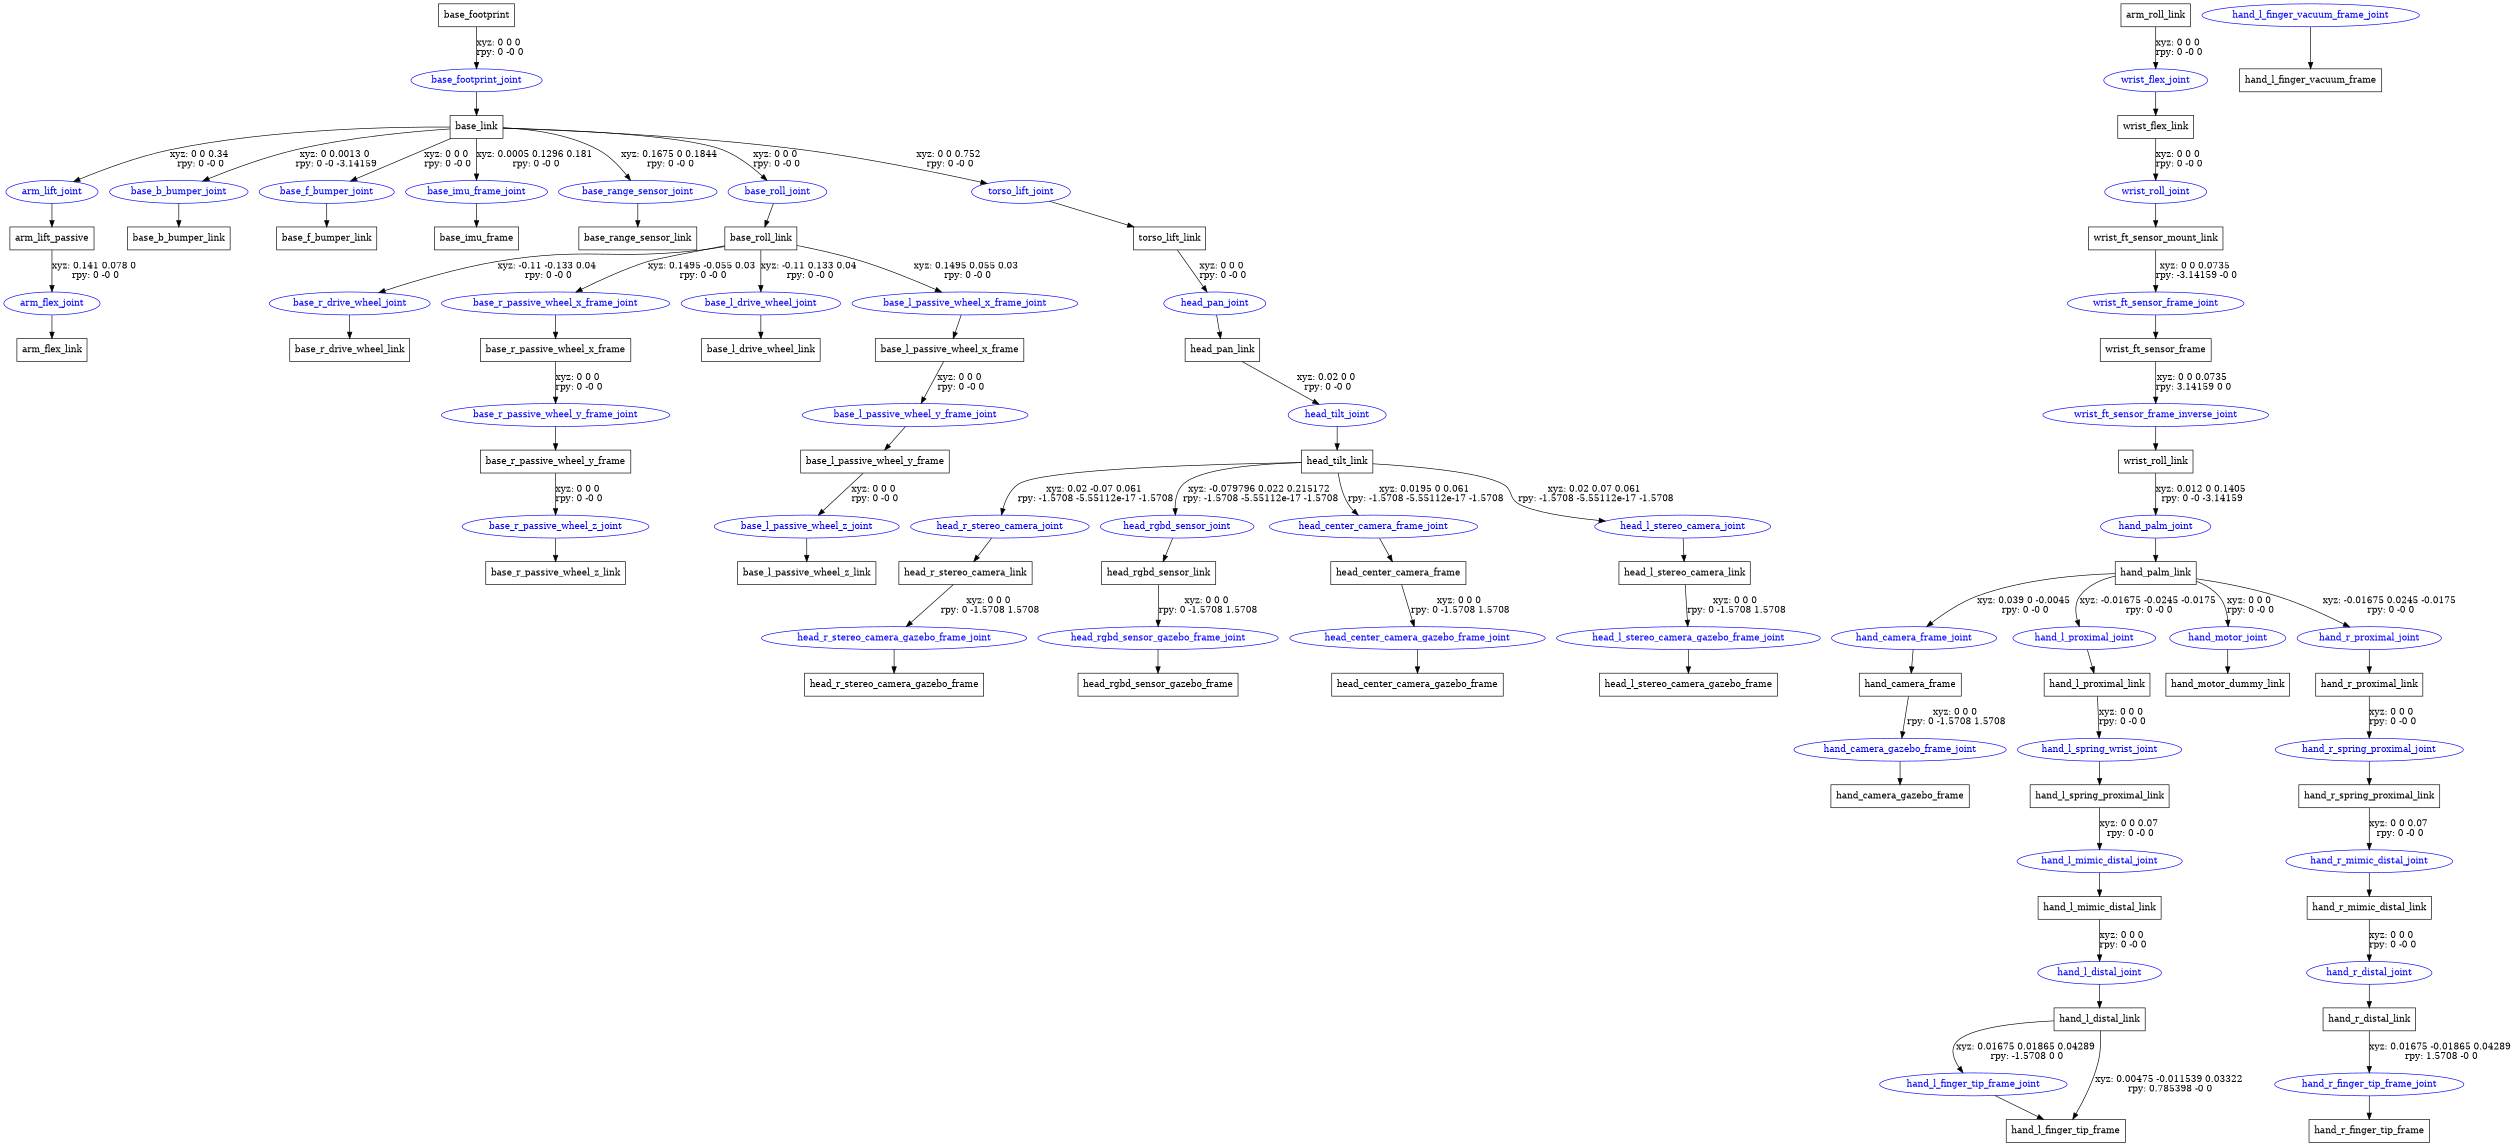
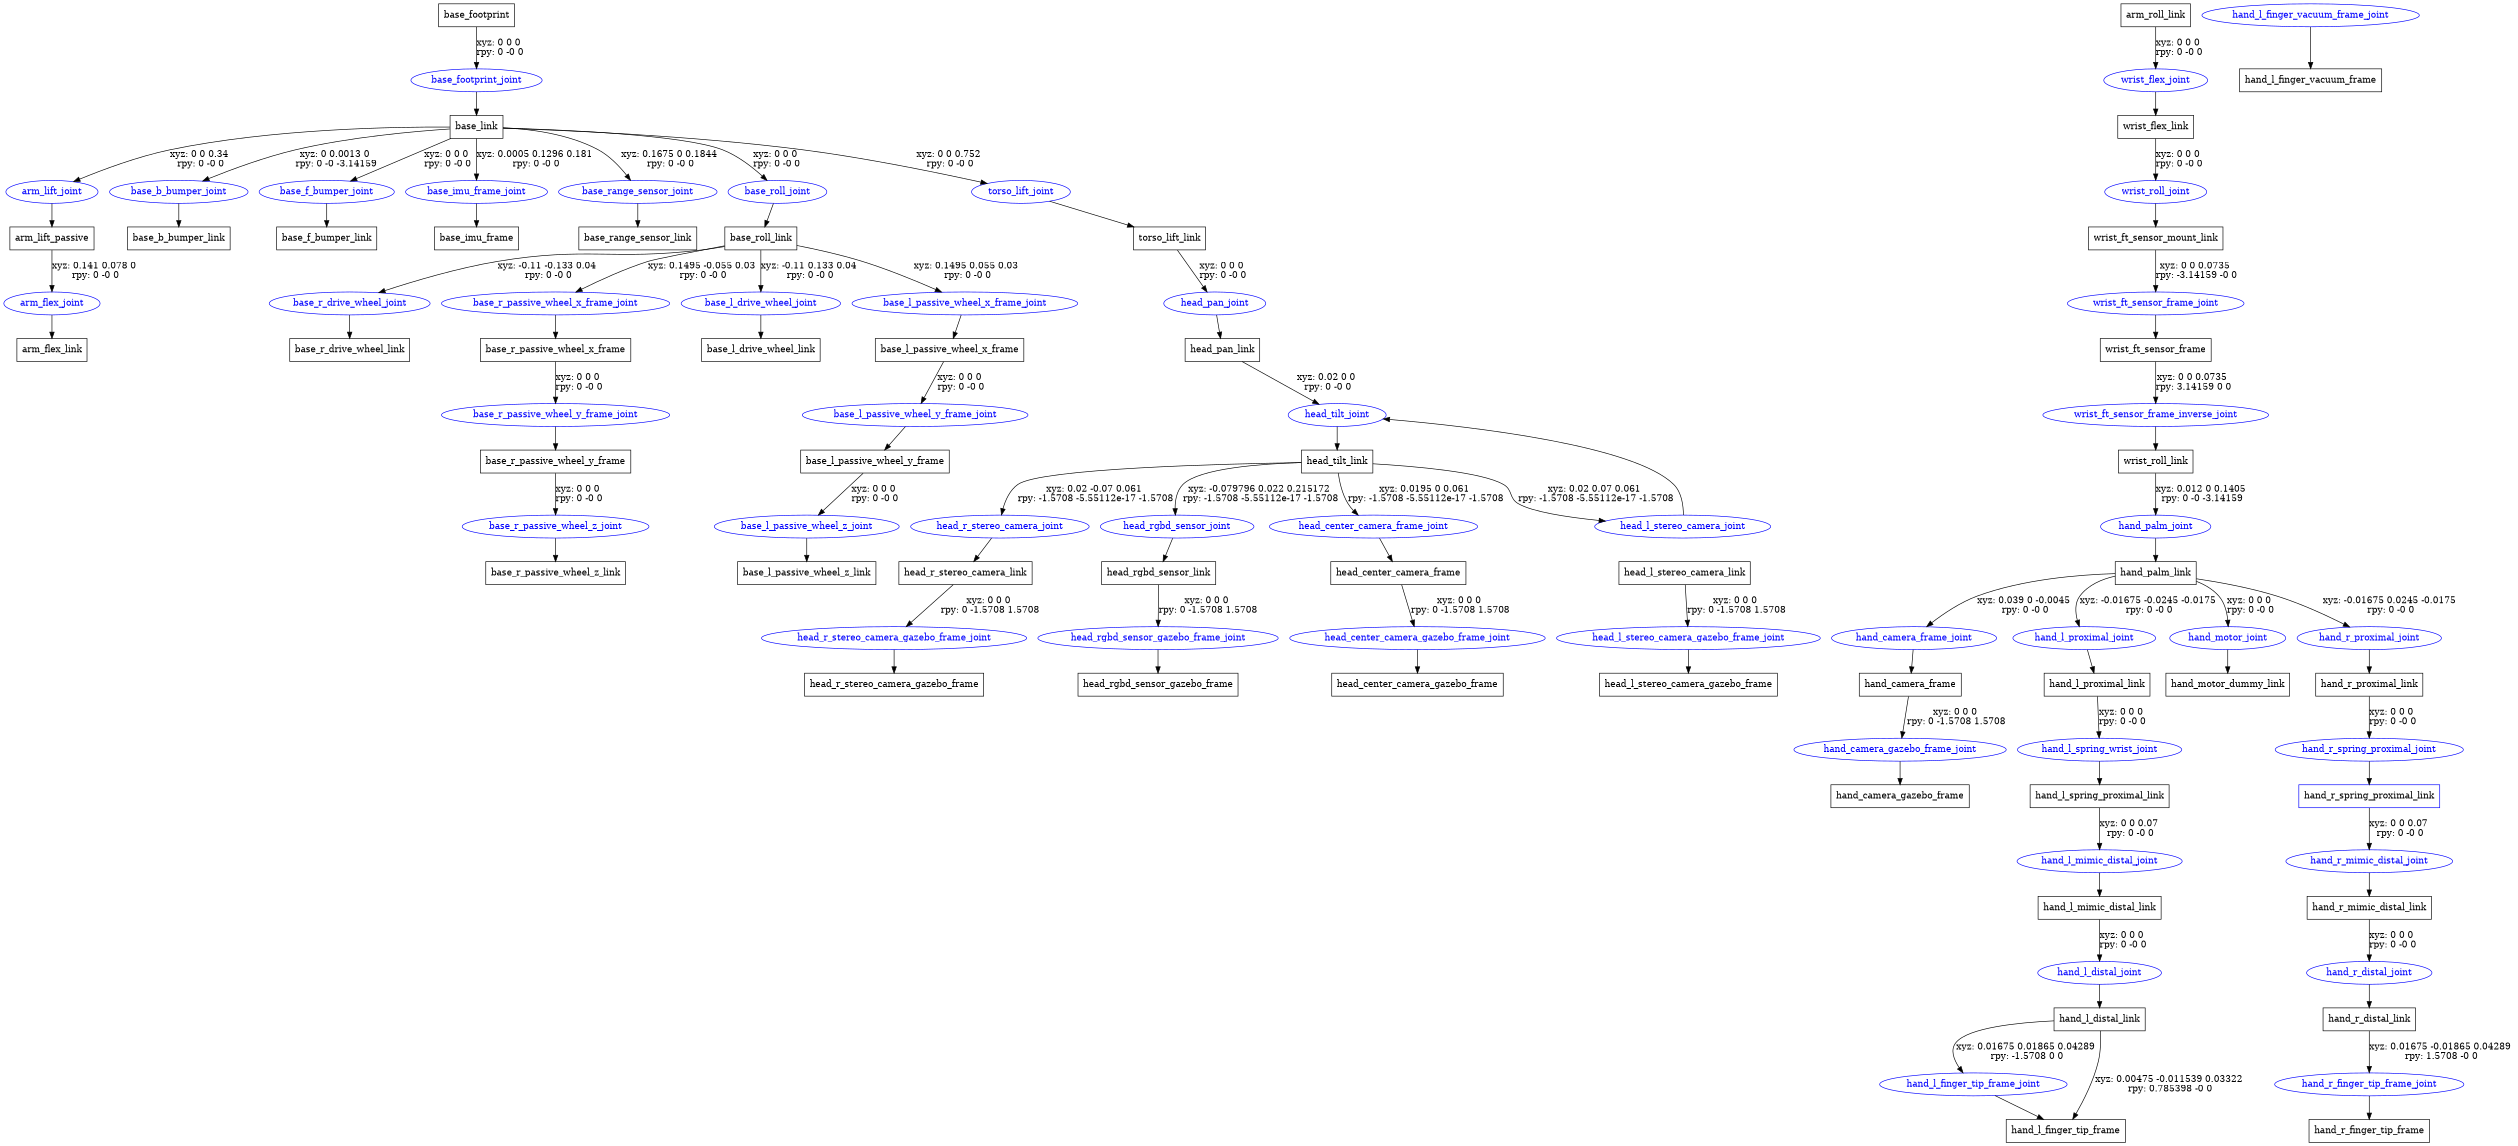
(1684, 547) -> (1552, 441)
(2369, 796) -> (2369, 796)
